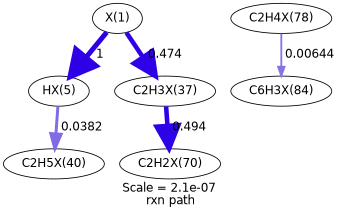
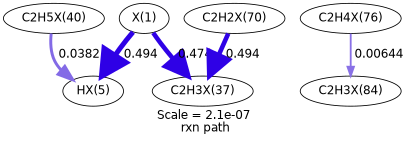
(281, 18) -> (351, 18)
(98, 55) -> (139, 55)
(281, 91) -> (351, 91)
(167, 116) -> (224, 44)
(57, 120) -> (52, 53)
